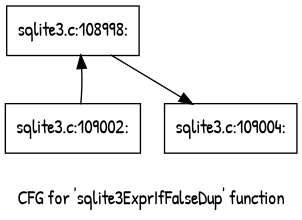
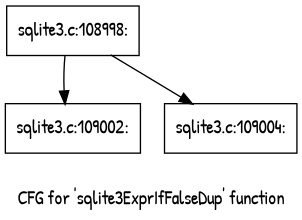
(82, 86) -> (64, 73)
